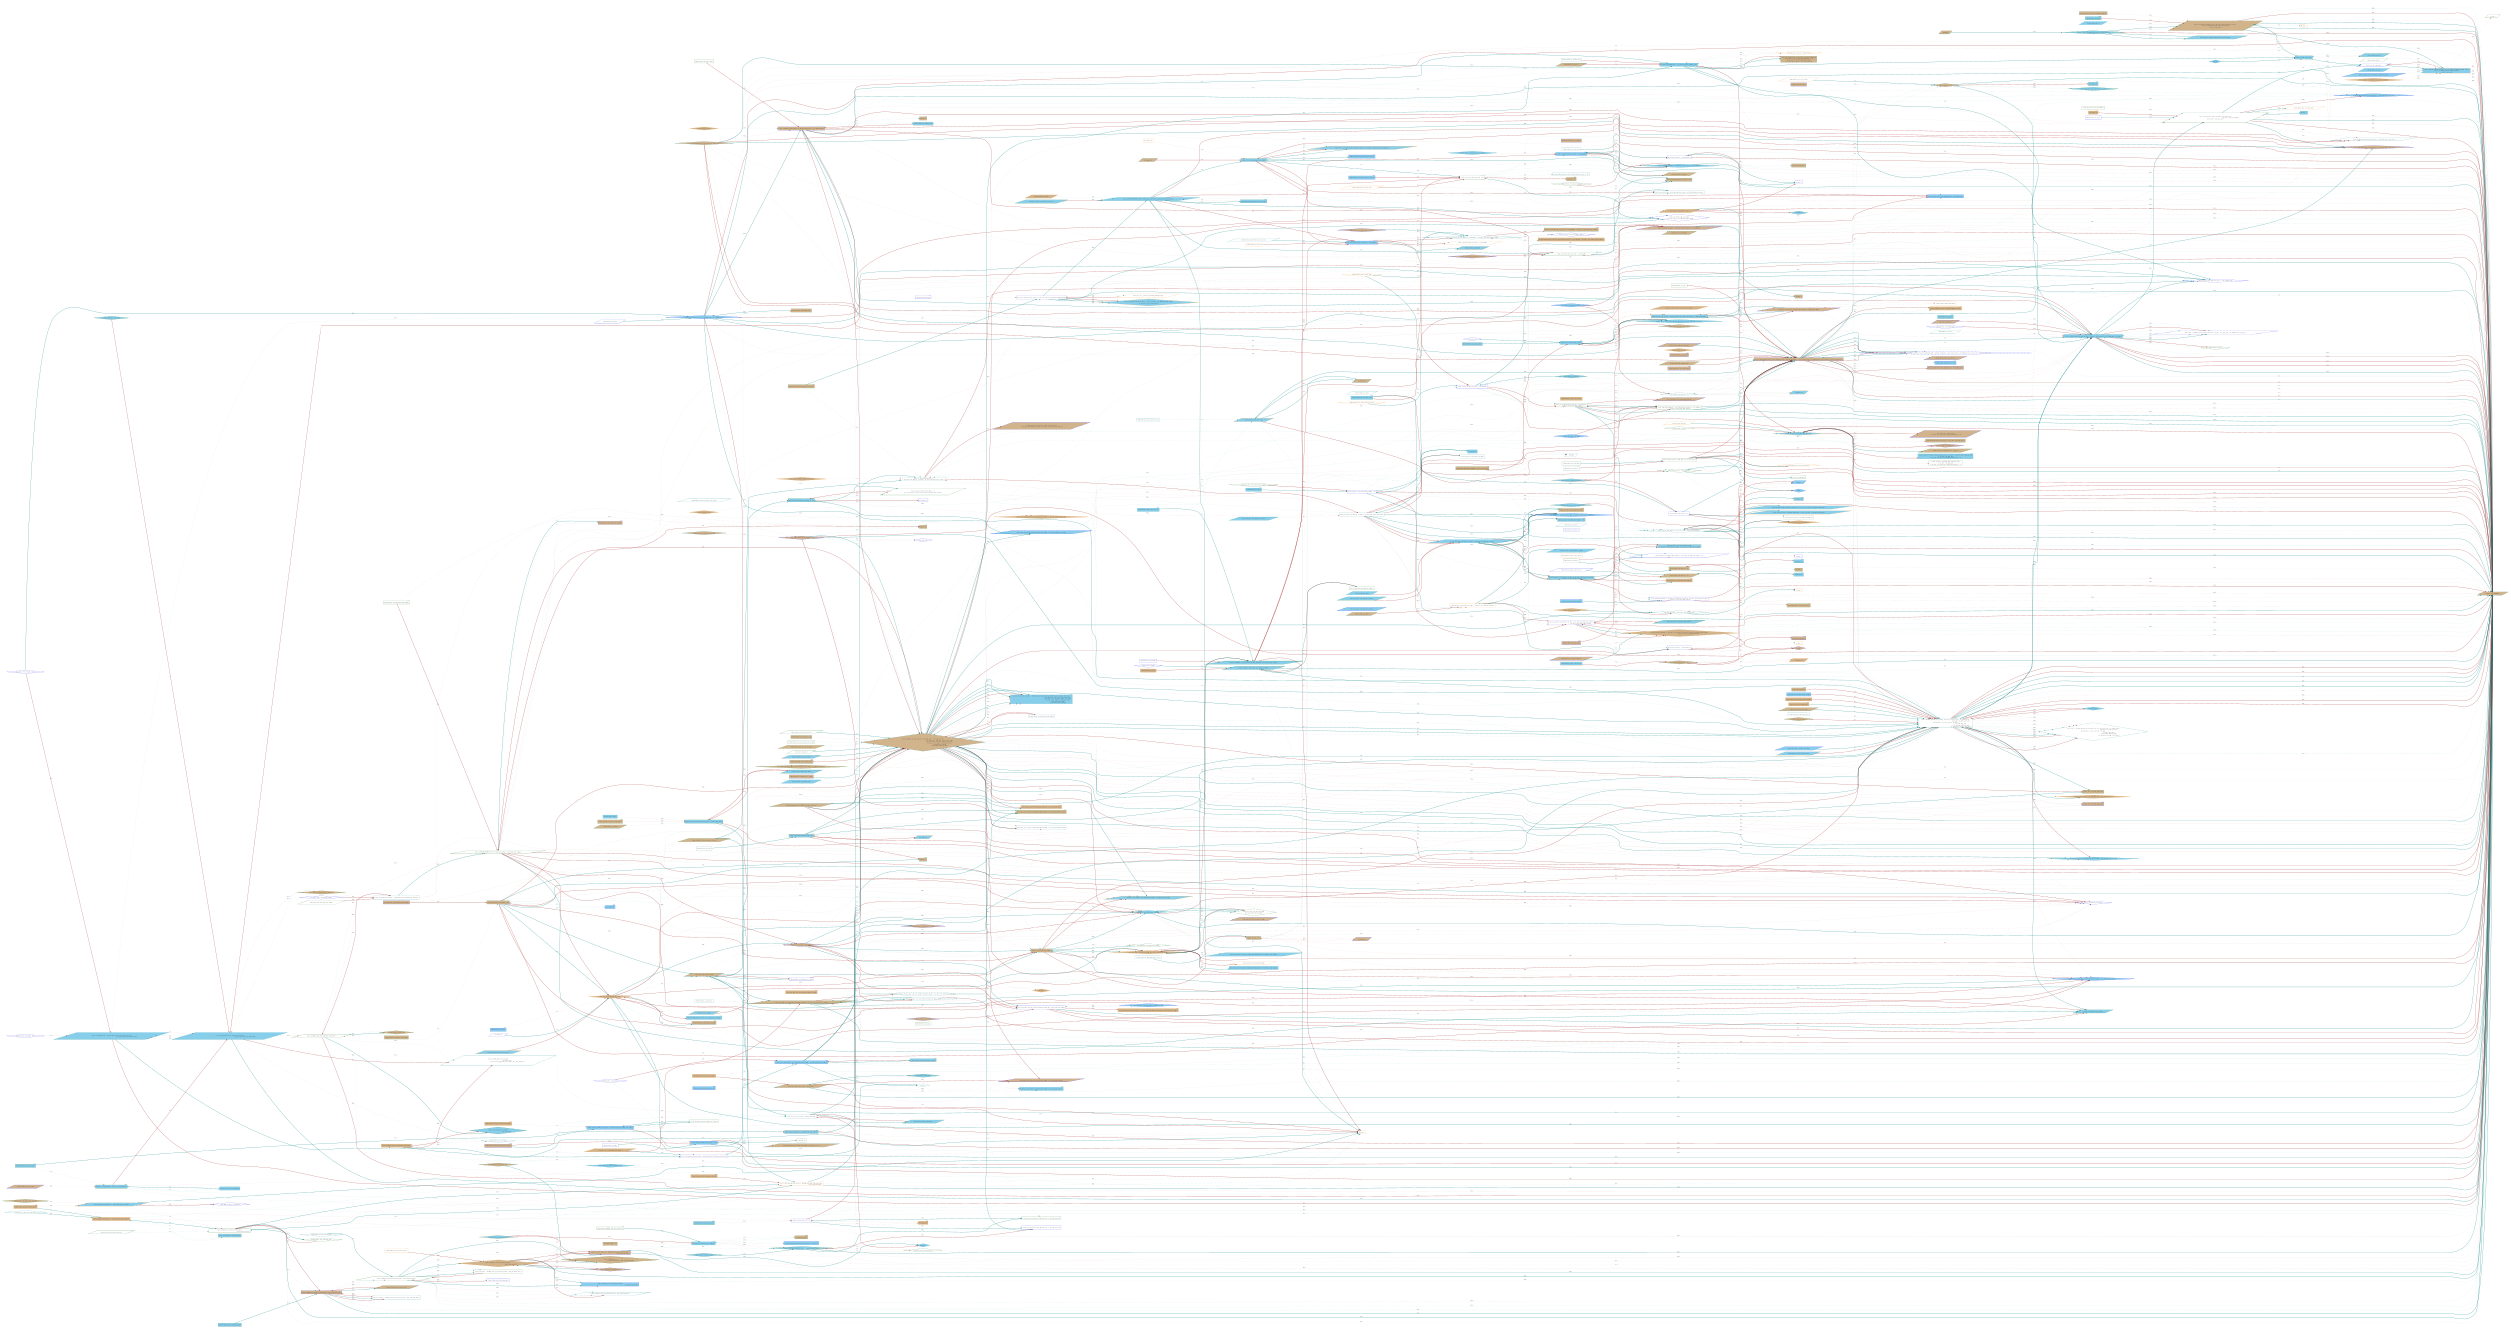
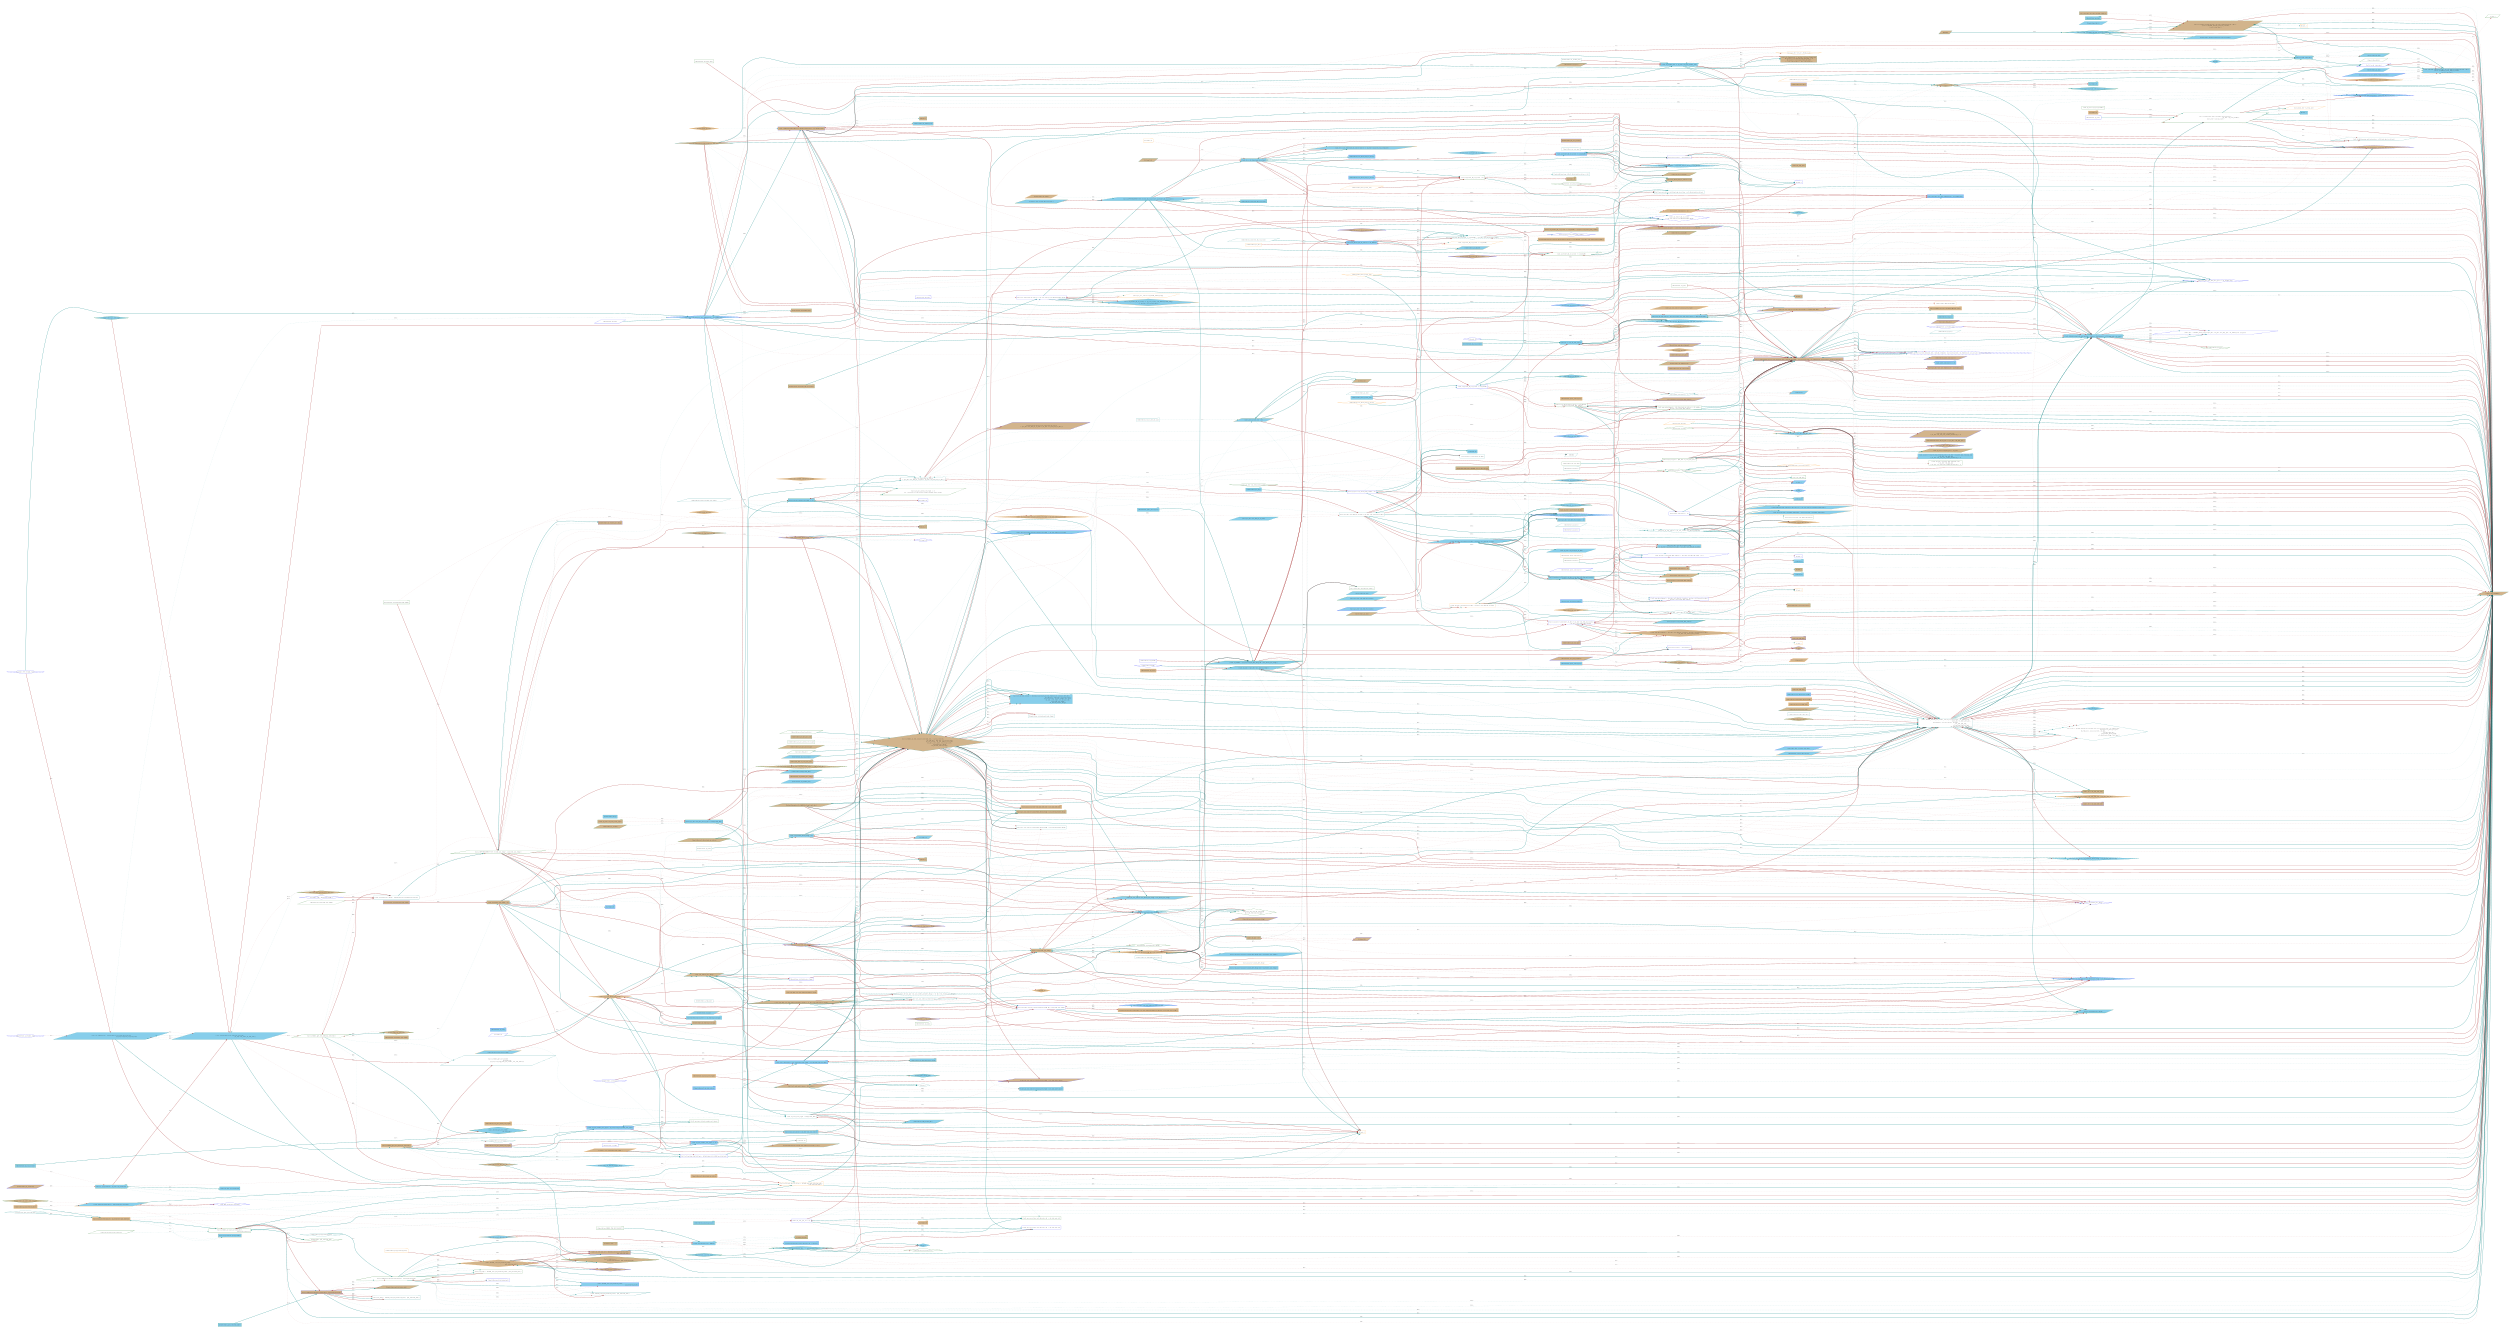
(1572, 111) -> (1569, 85)
